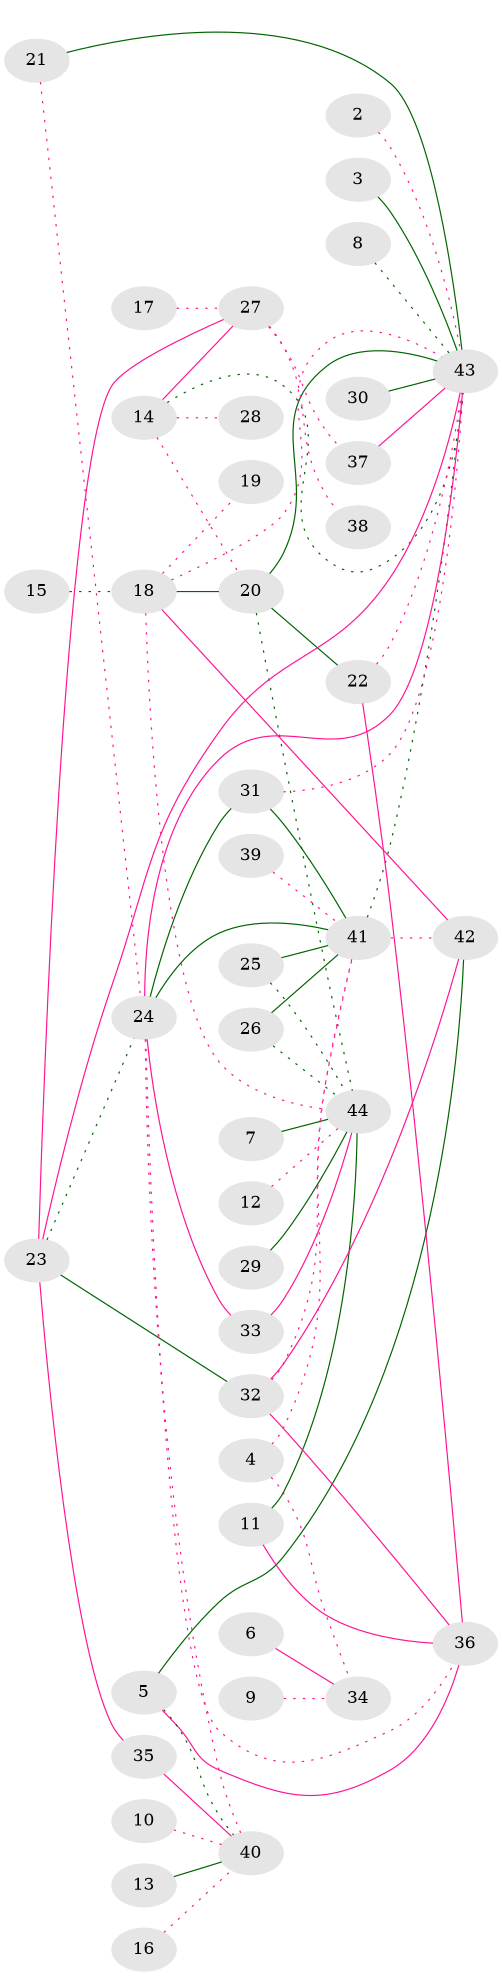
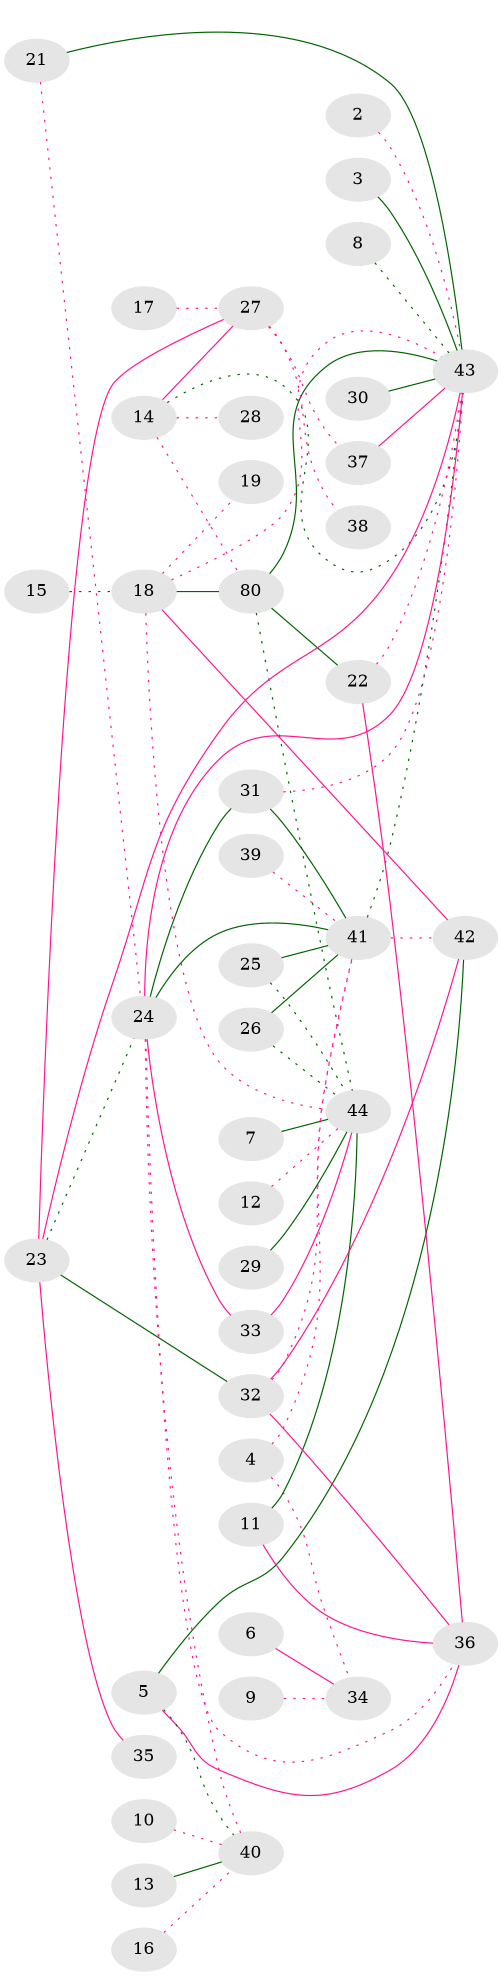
(251, 592) -> (251, 592)
(198, 1805) -> none
